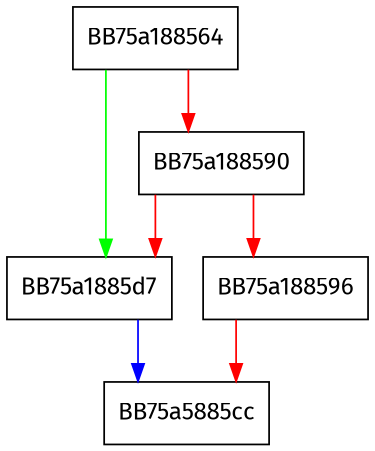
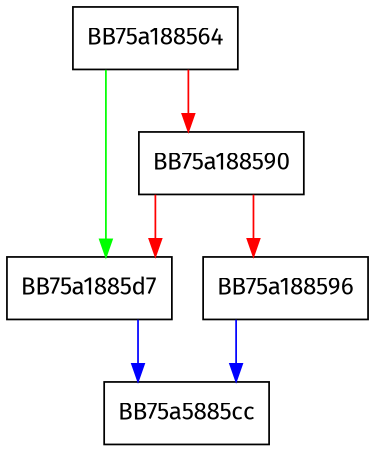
(236, 342) -> (236, 342)
